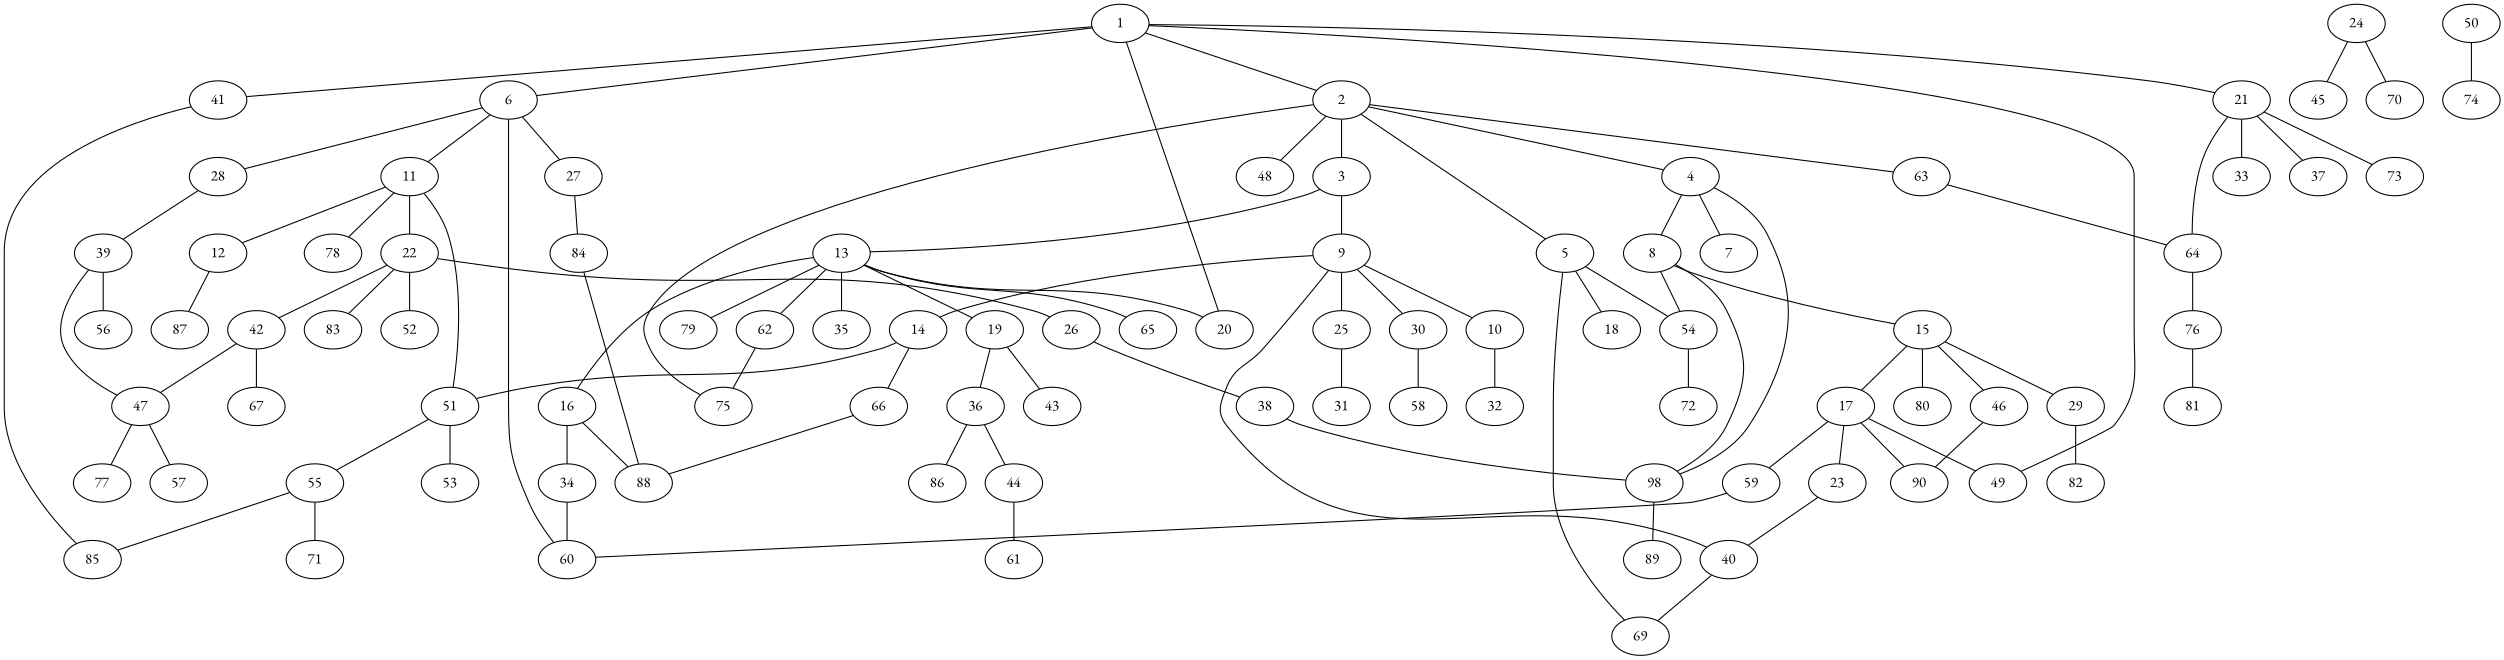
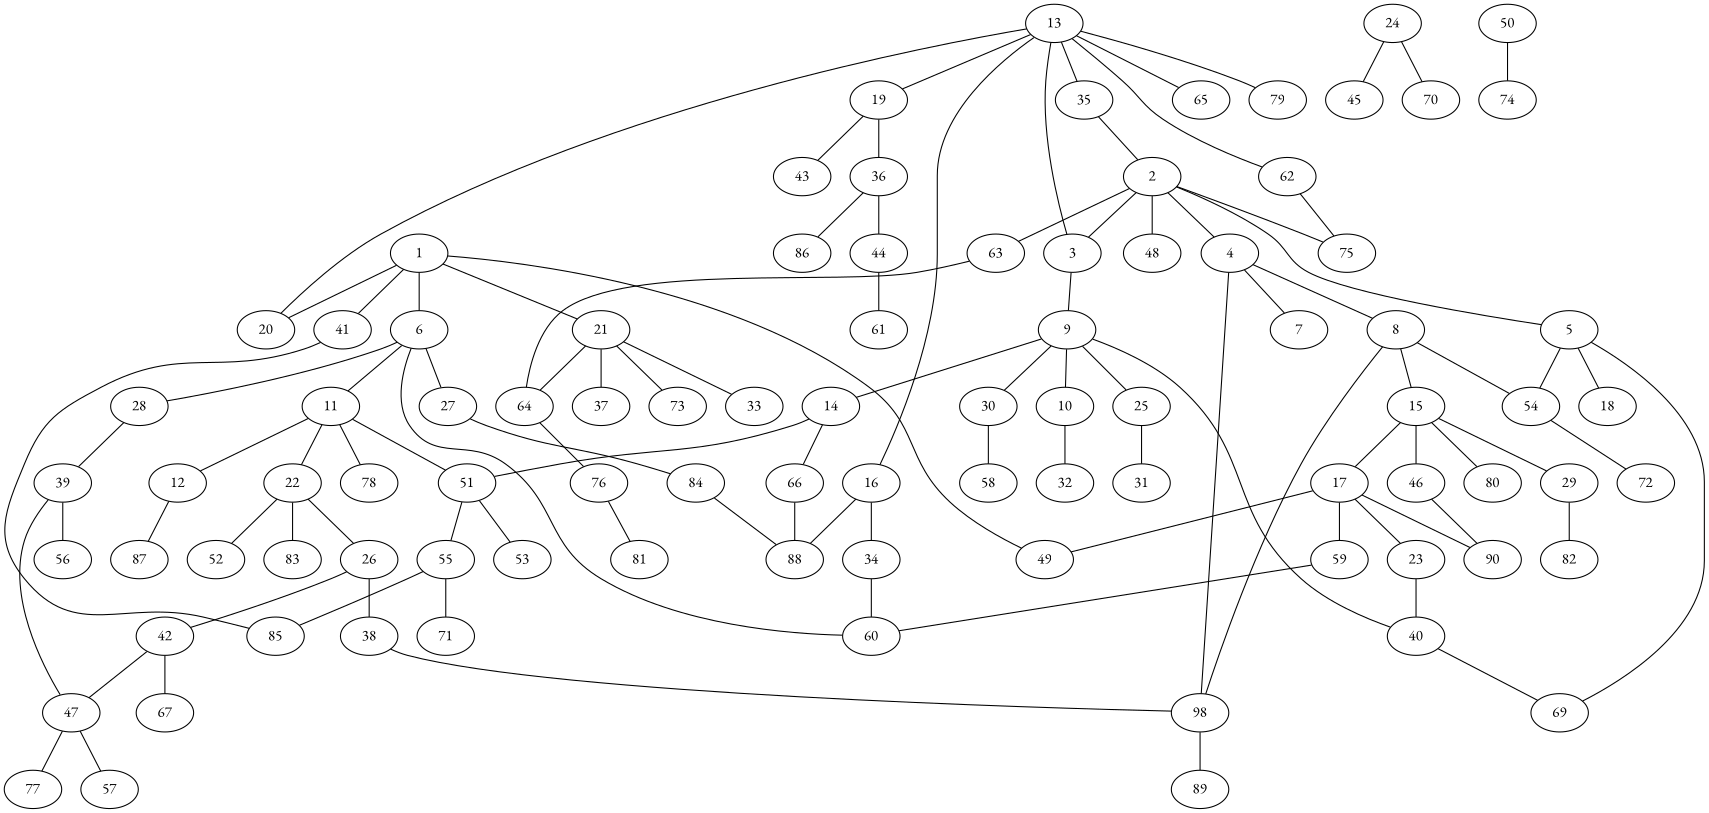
(1231, 62) -> (1118, 138)
(333, 291) -> (269, 602)
